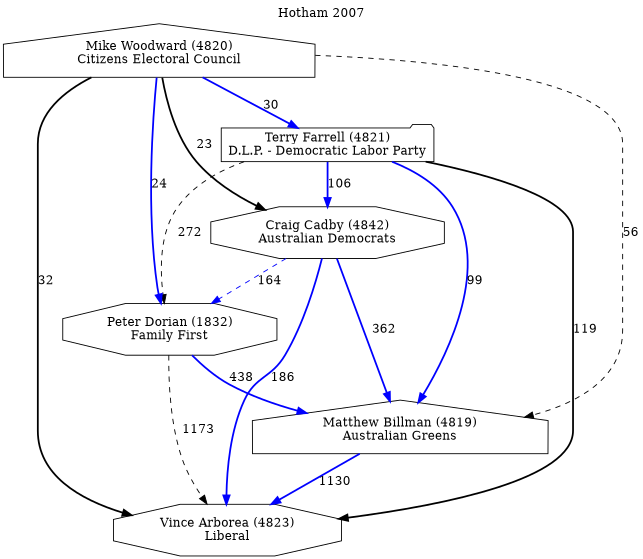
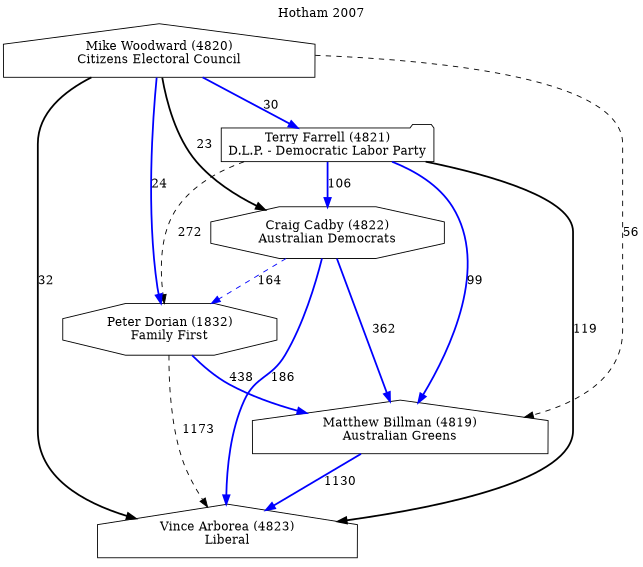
(328, 233) -> (328, 233)
(227, 530) -> (227, 534)
